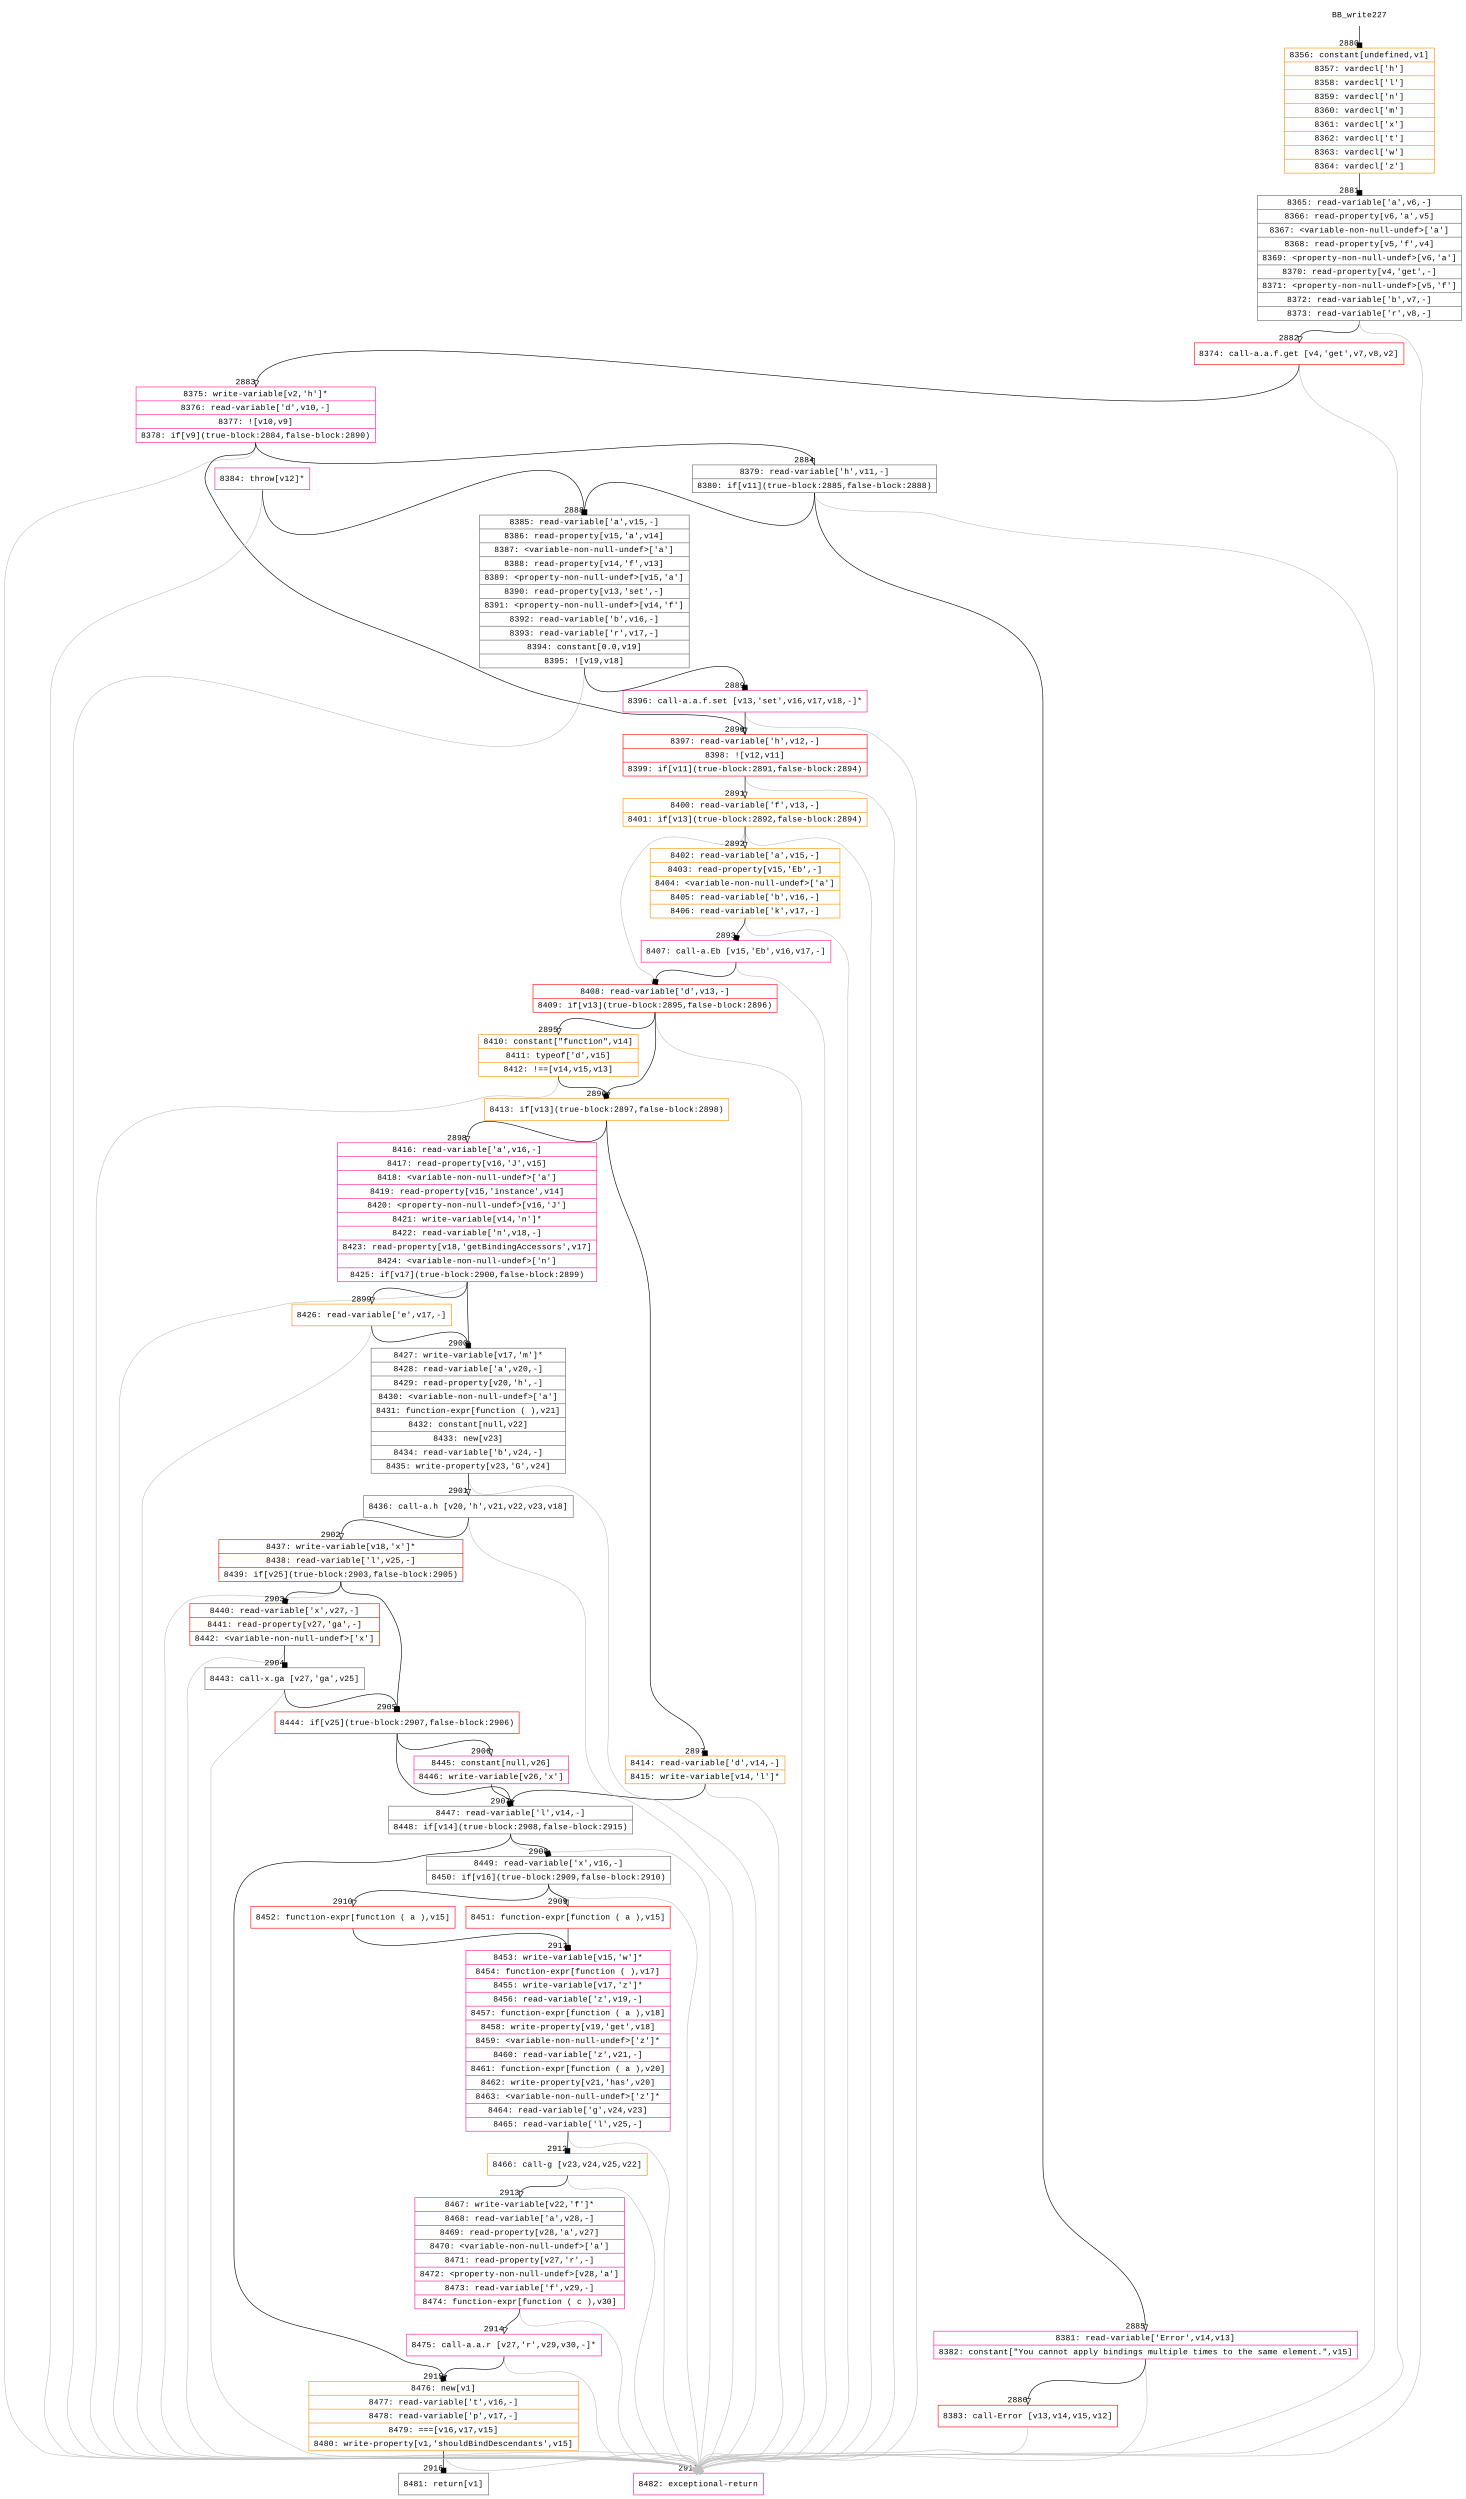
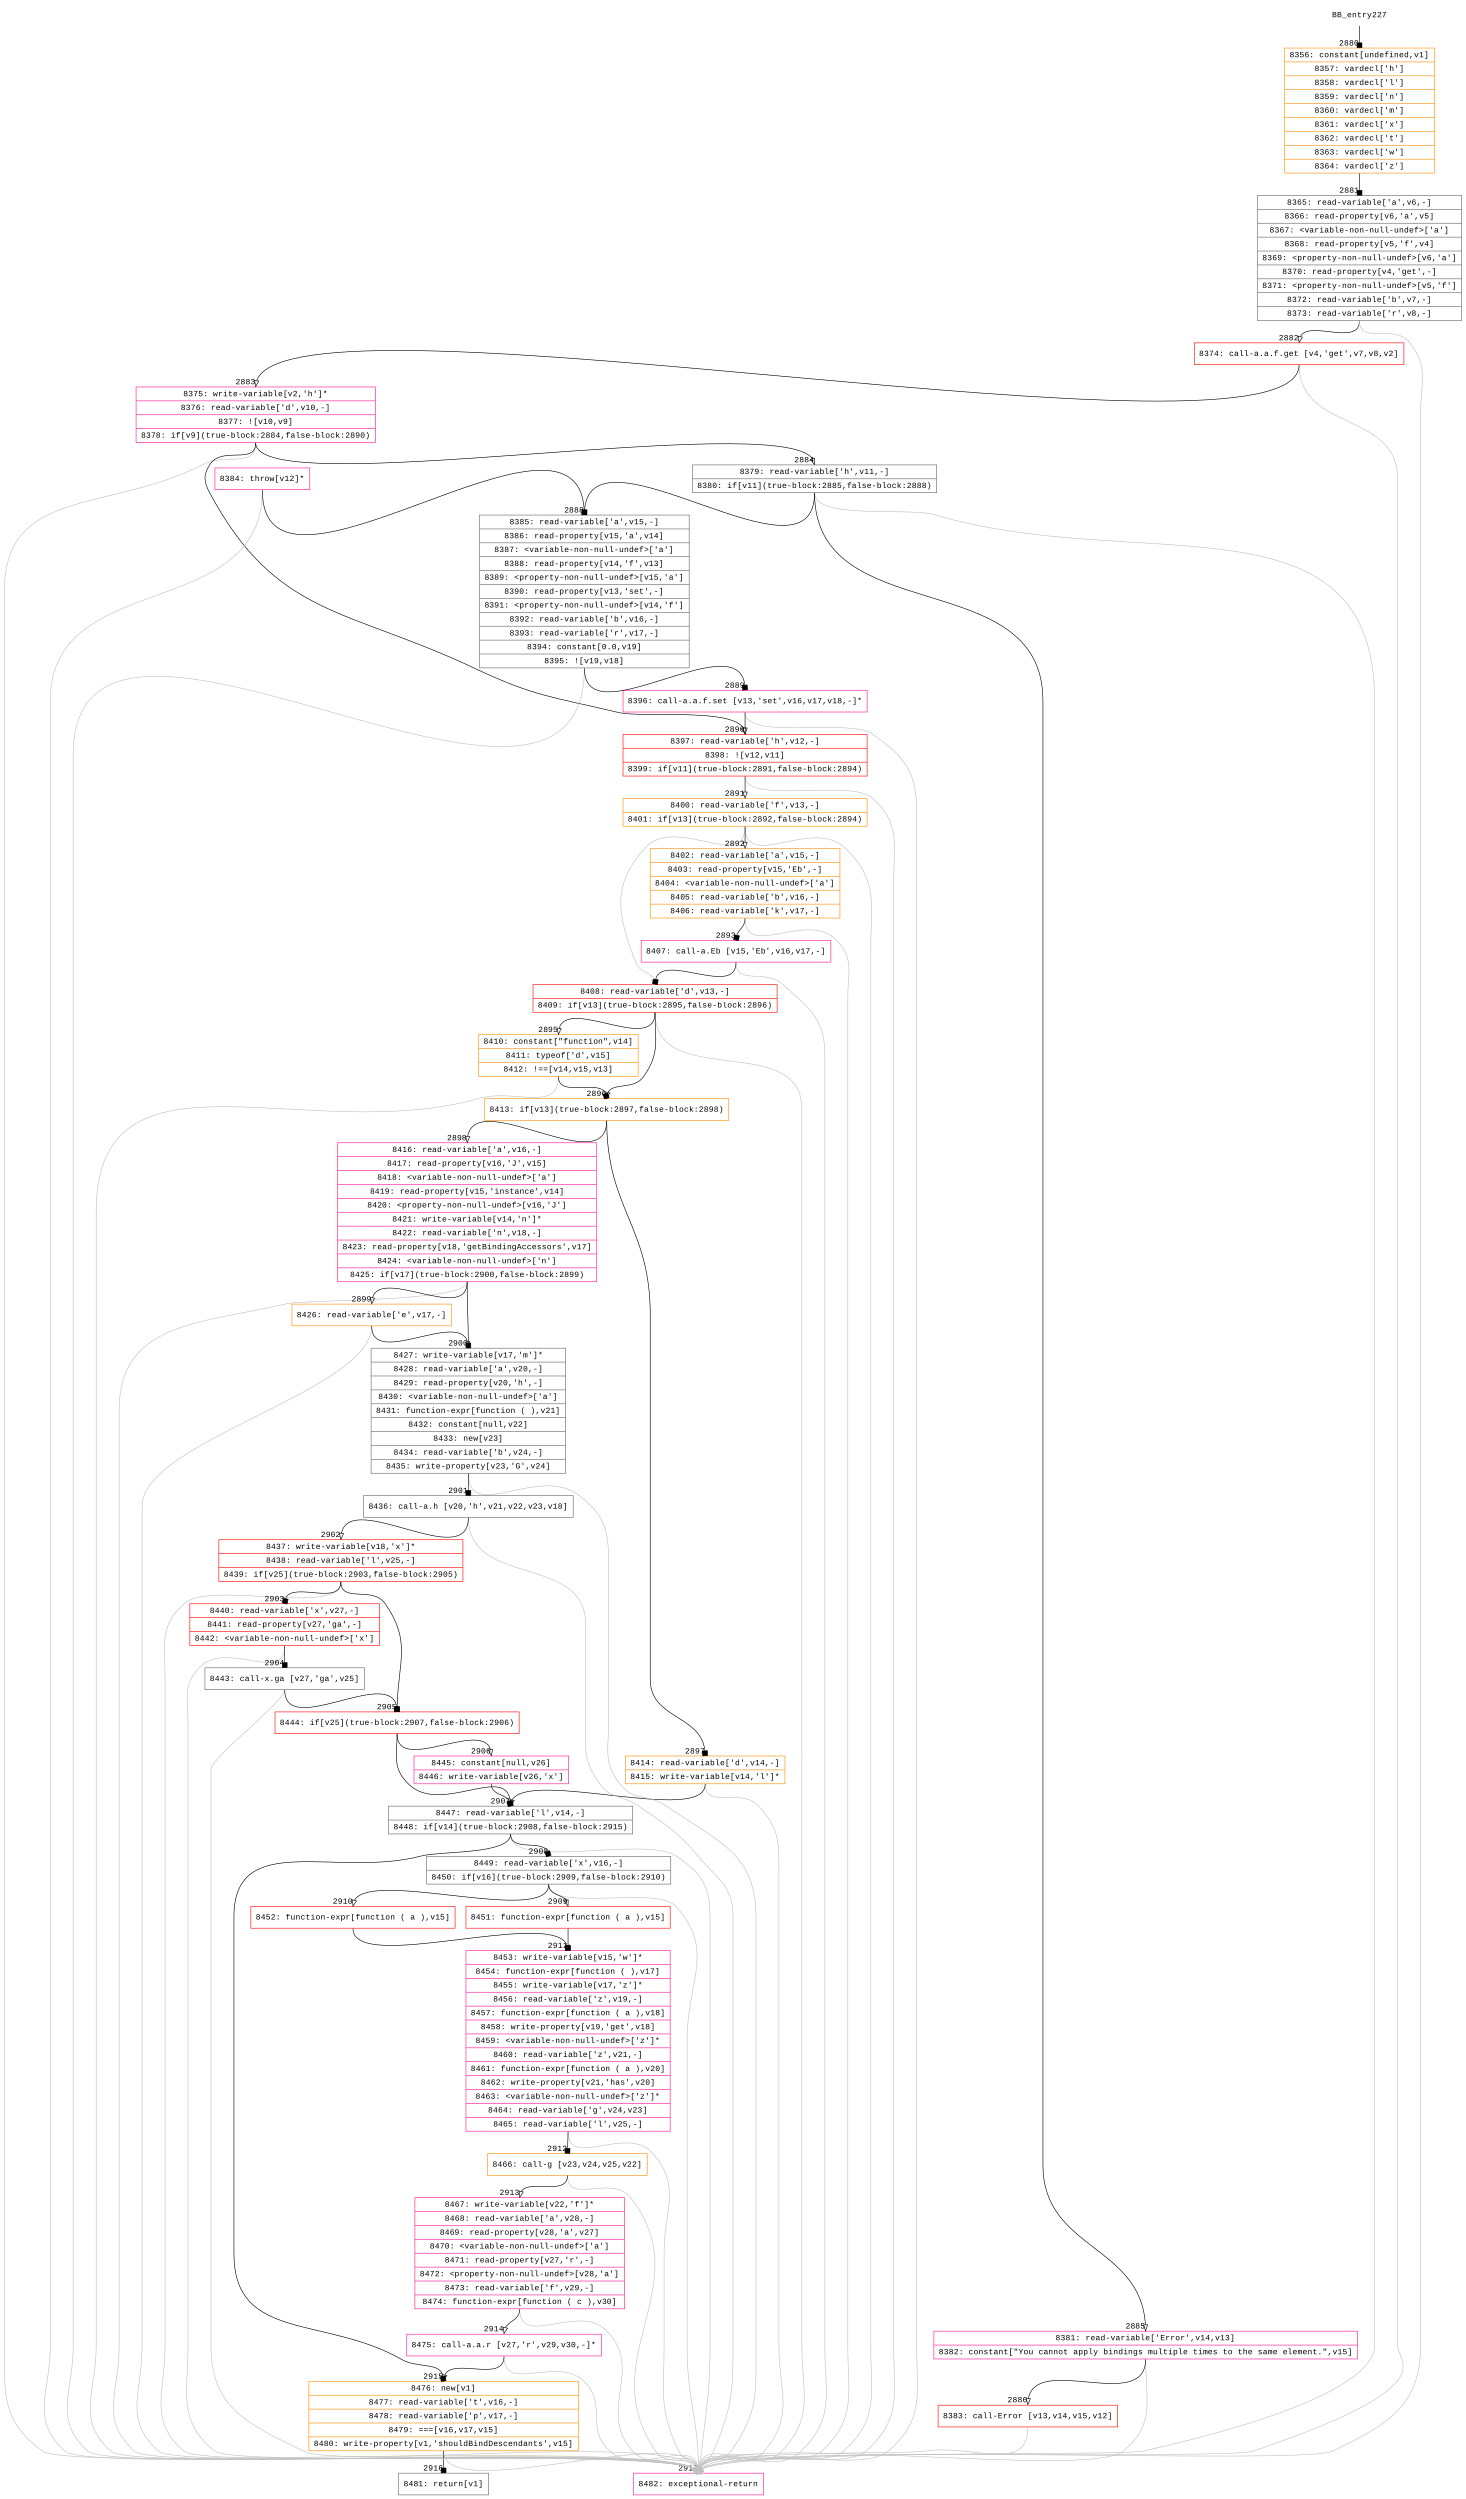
(1359, 15) -> (1359, 15)
(468, 1481) -> (468, 1481)
